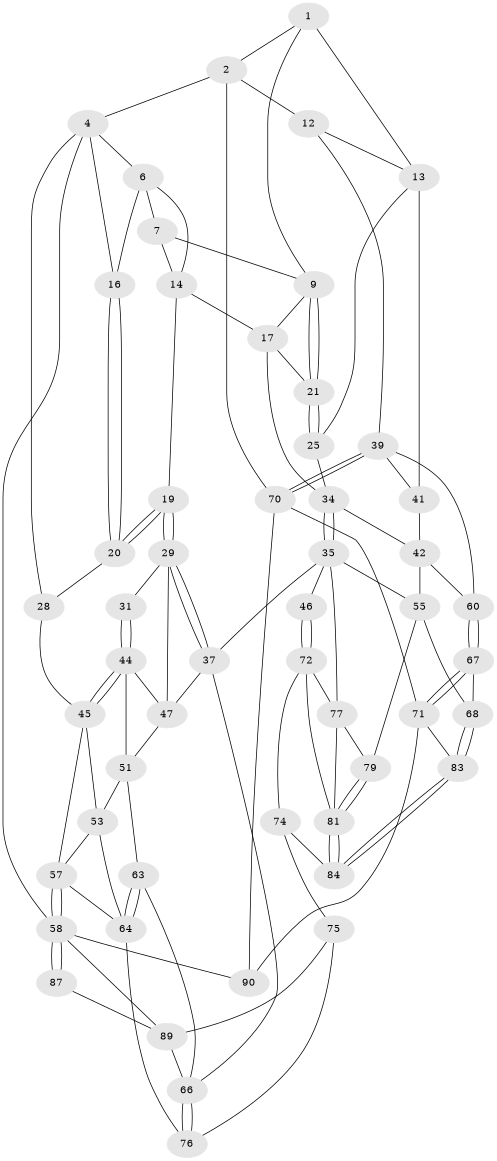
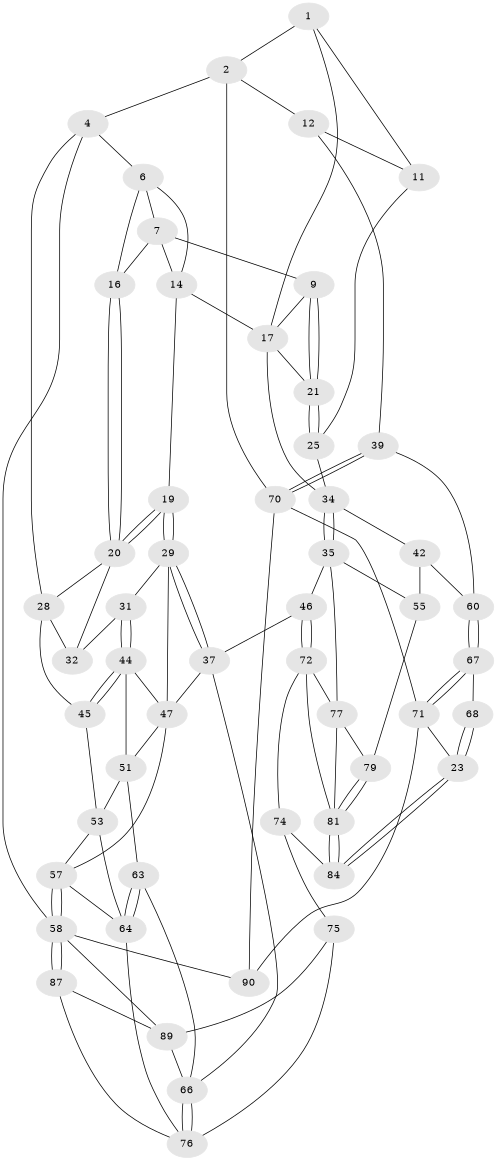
(268, 152) -> (329, 181)
(419, 178) -> (419, 178)
(101, 204) -> (136, 258)
(419, 500) -> none
(272, 601) -> (258, 634)
none -> (72, 661)
(441, 663) -> none
(458, 768) -> (458, 768)
(71, 795) -> (141, 813)
none -> (98, 1081)
